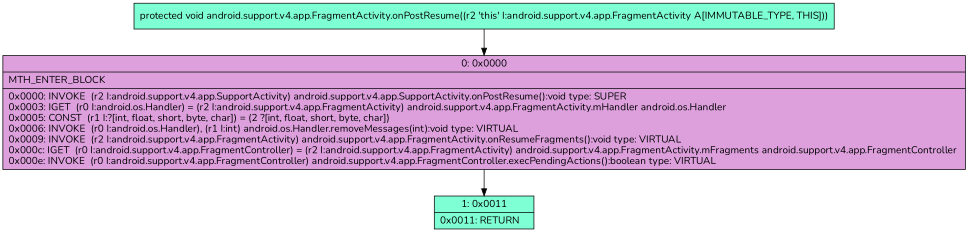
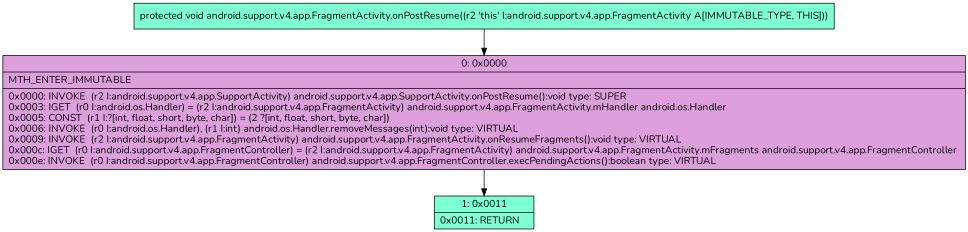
(57, 80) -> (70, 80)
